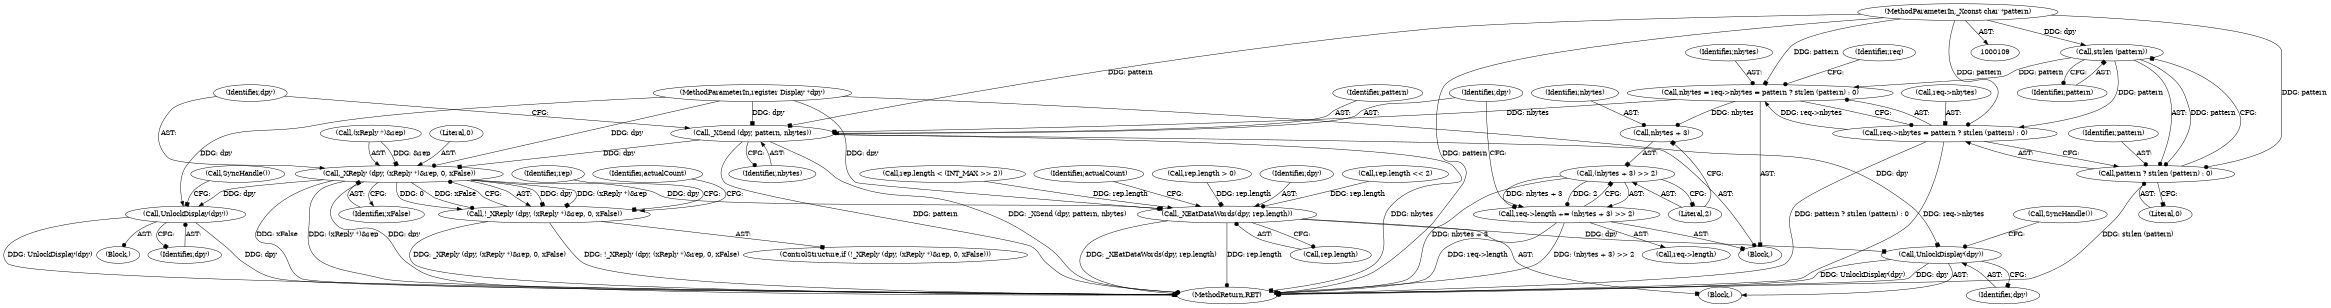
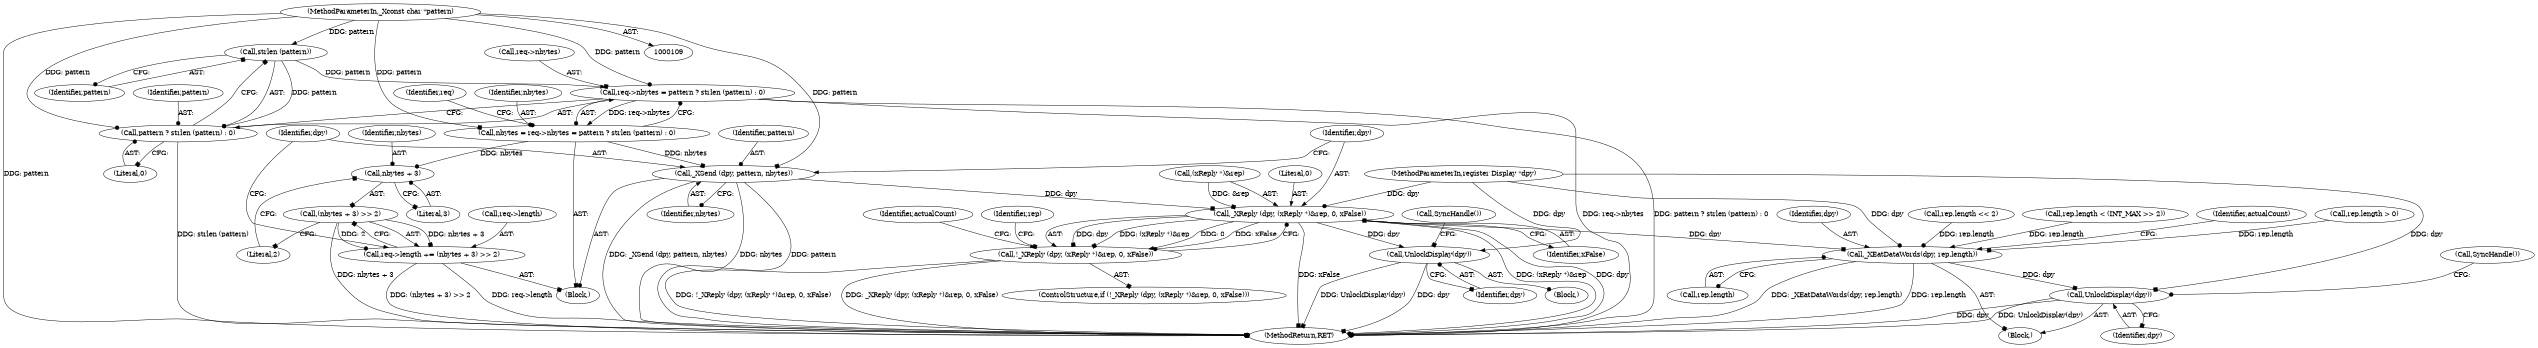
(2060, 32) -> (352, 32)
(1956, 81) -> none
(752, 111) -> none
(1659, 196) -> none
none -> (433, 214)
(1625, 234) -> (493, 237)
